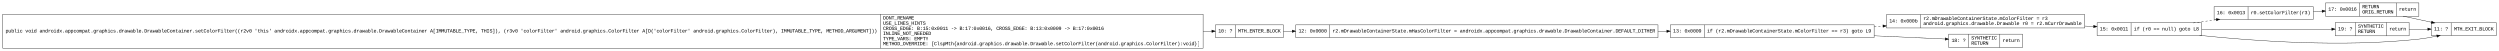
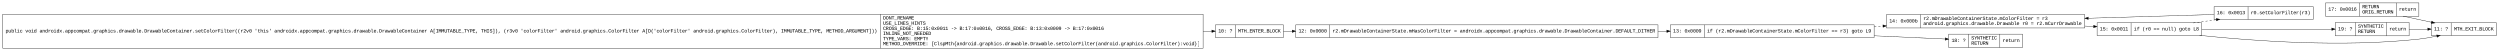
(2318, 11) -> (2151, 16)
